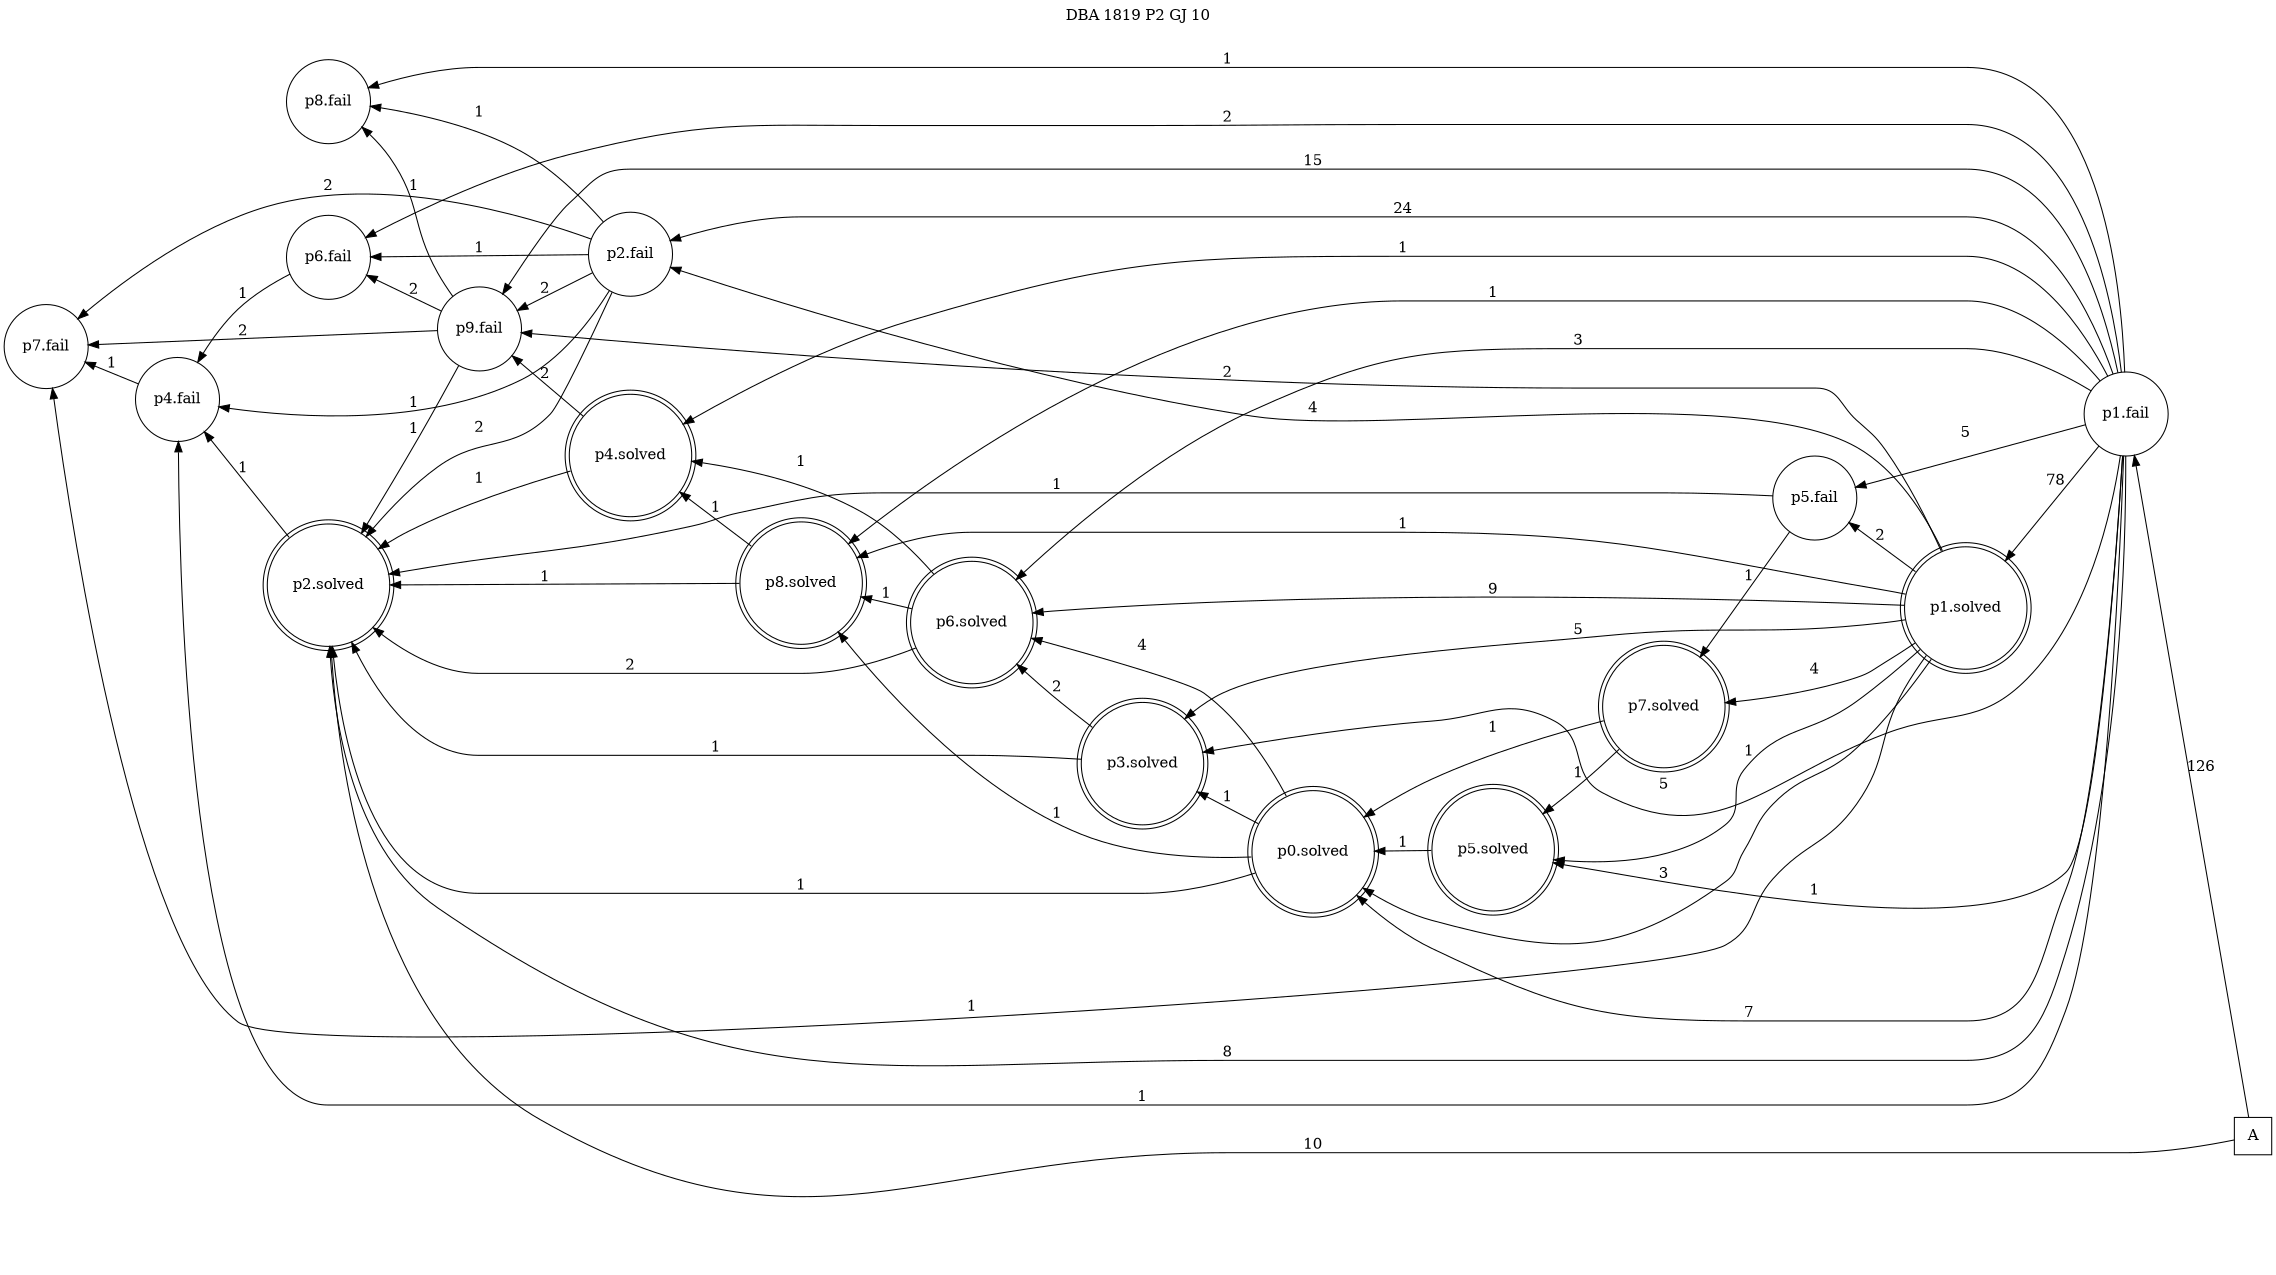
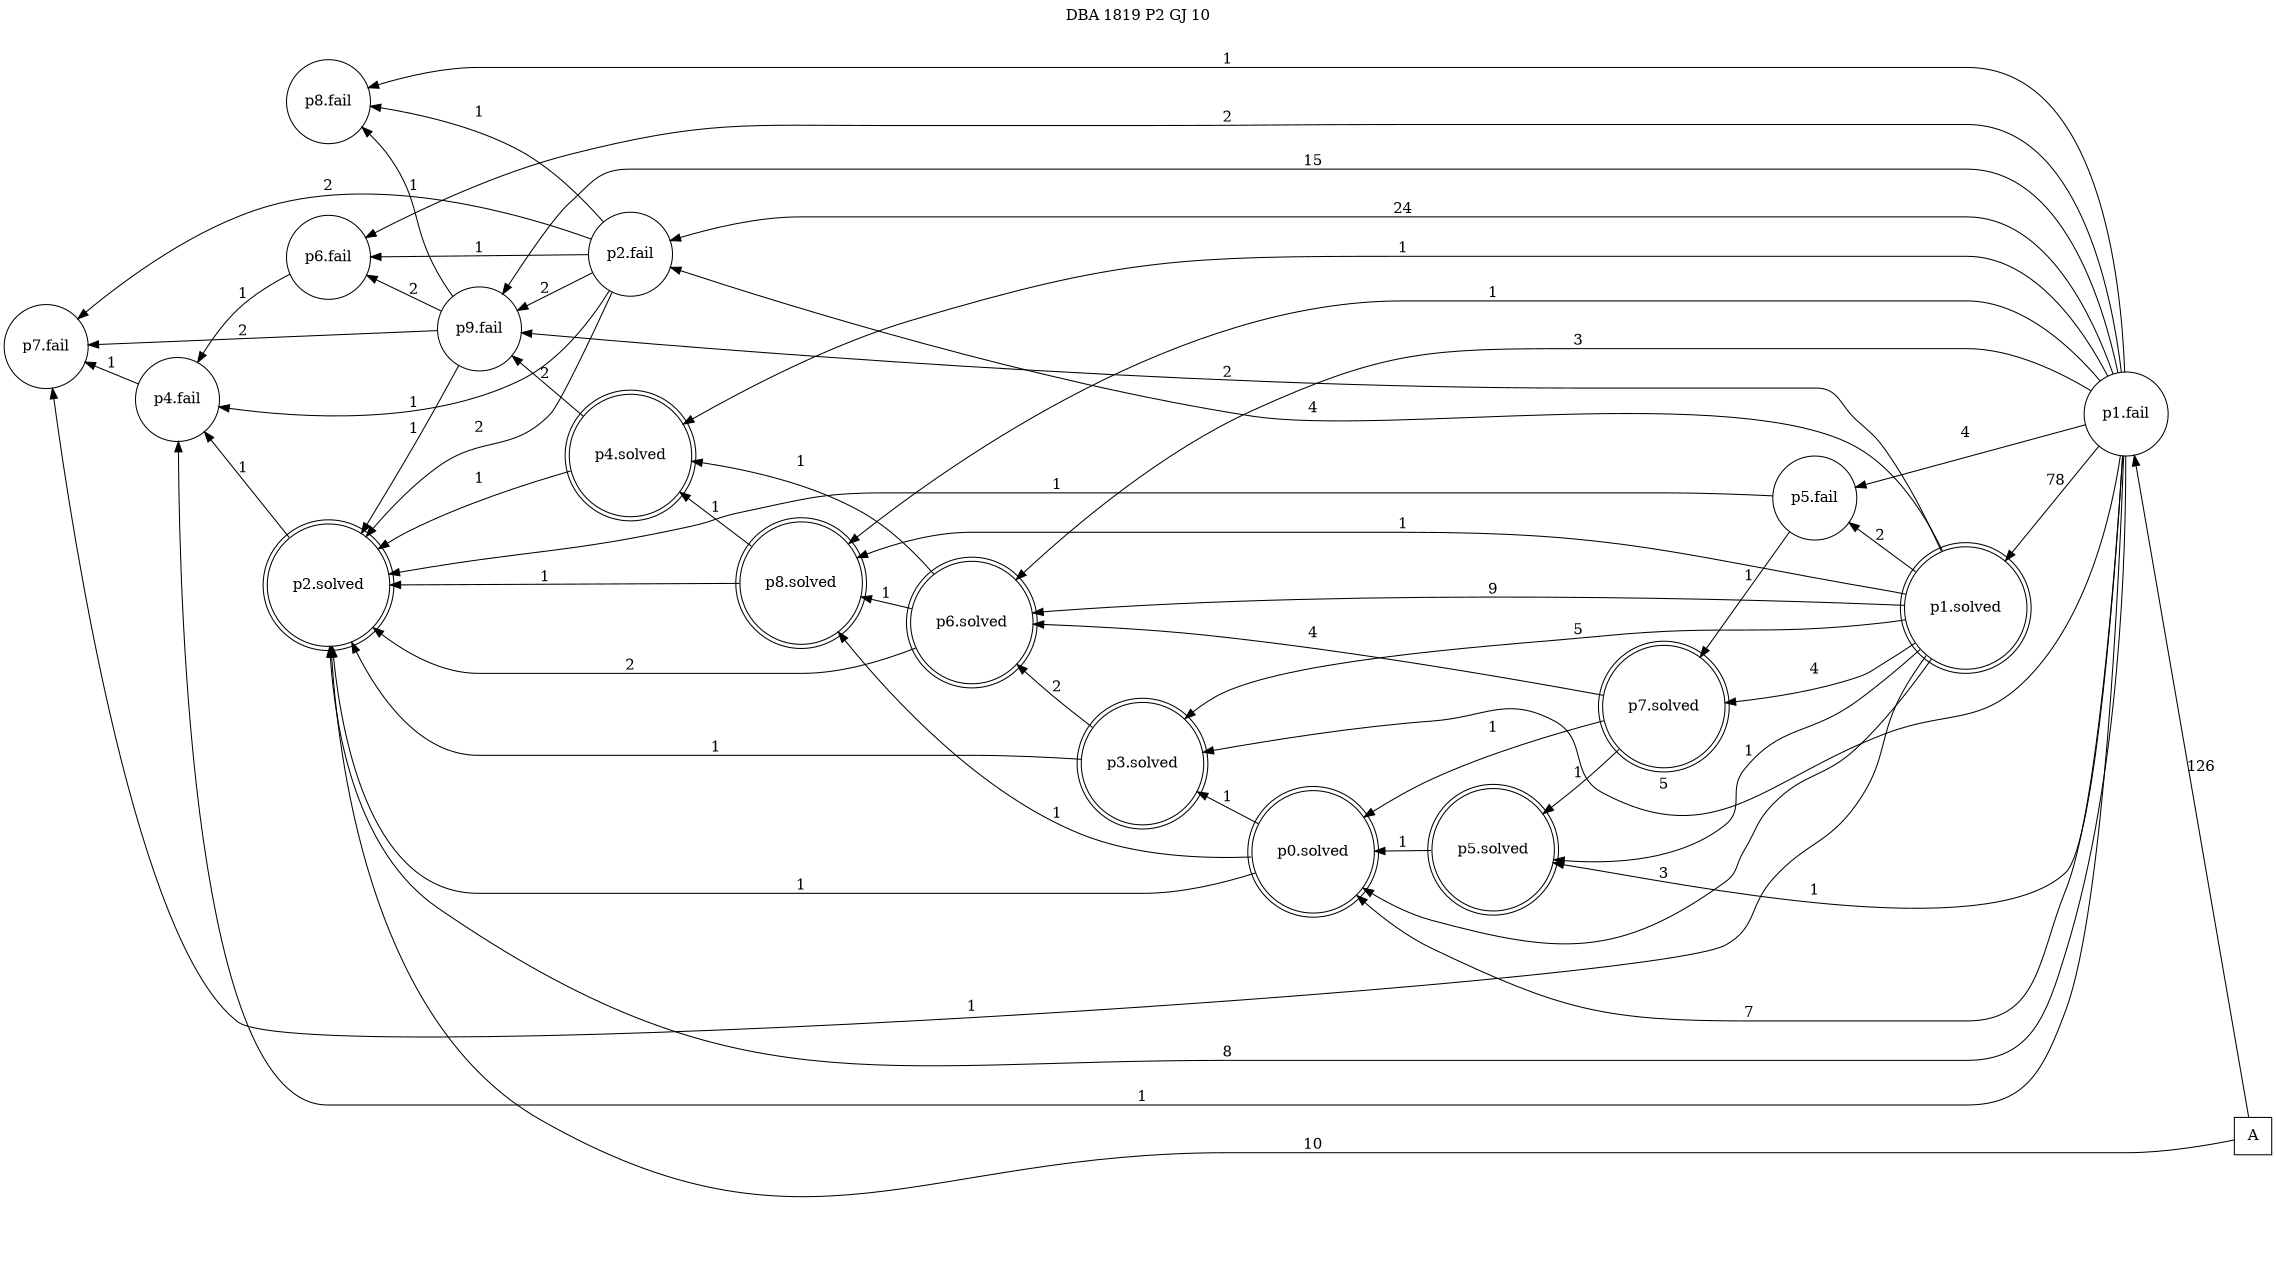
(1966, 433) -> (1966, 433)
(1187, 685) -> (1325, 650)
